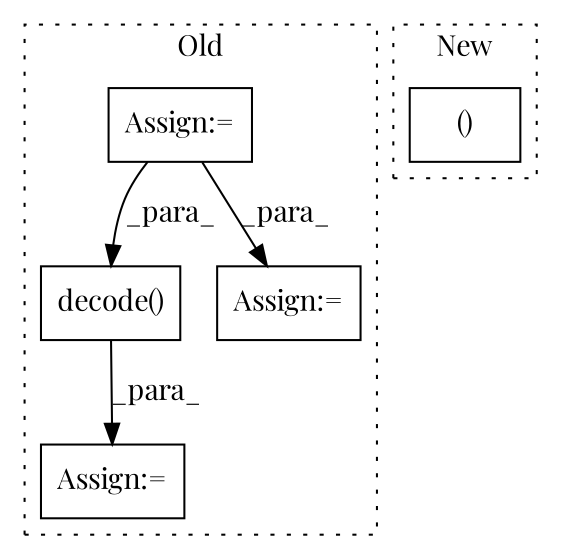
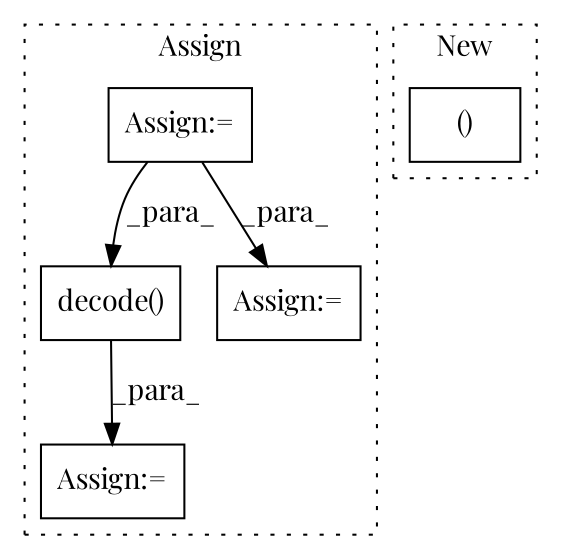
(201, 48) -> (201, 48)
